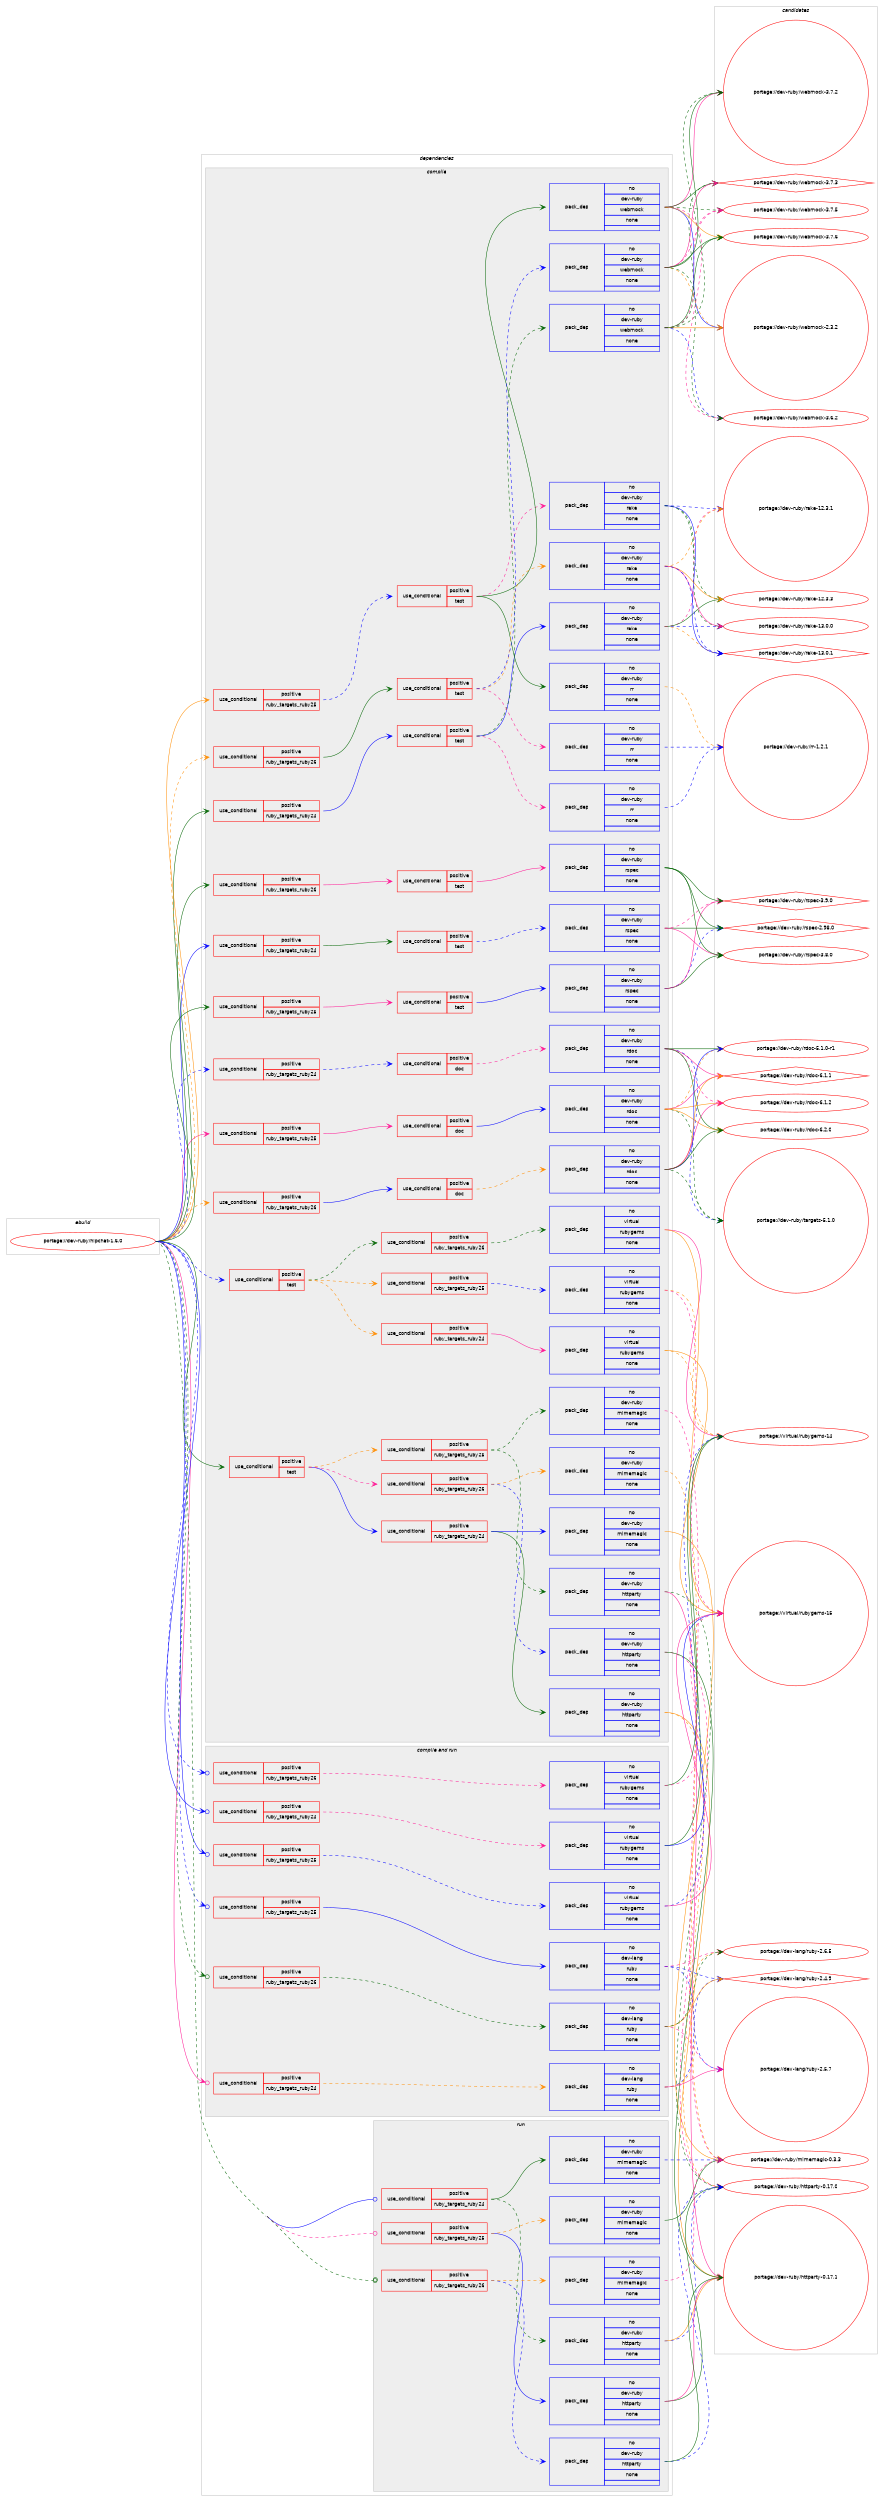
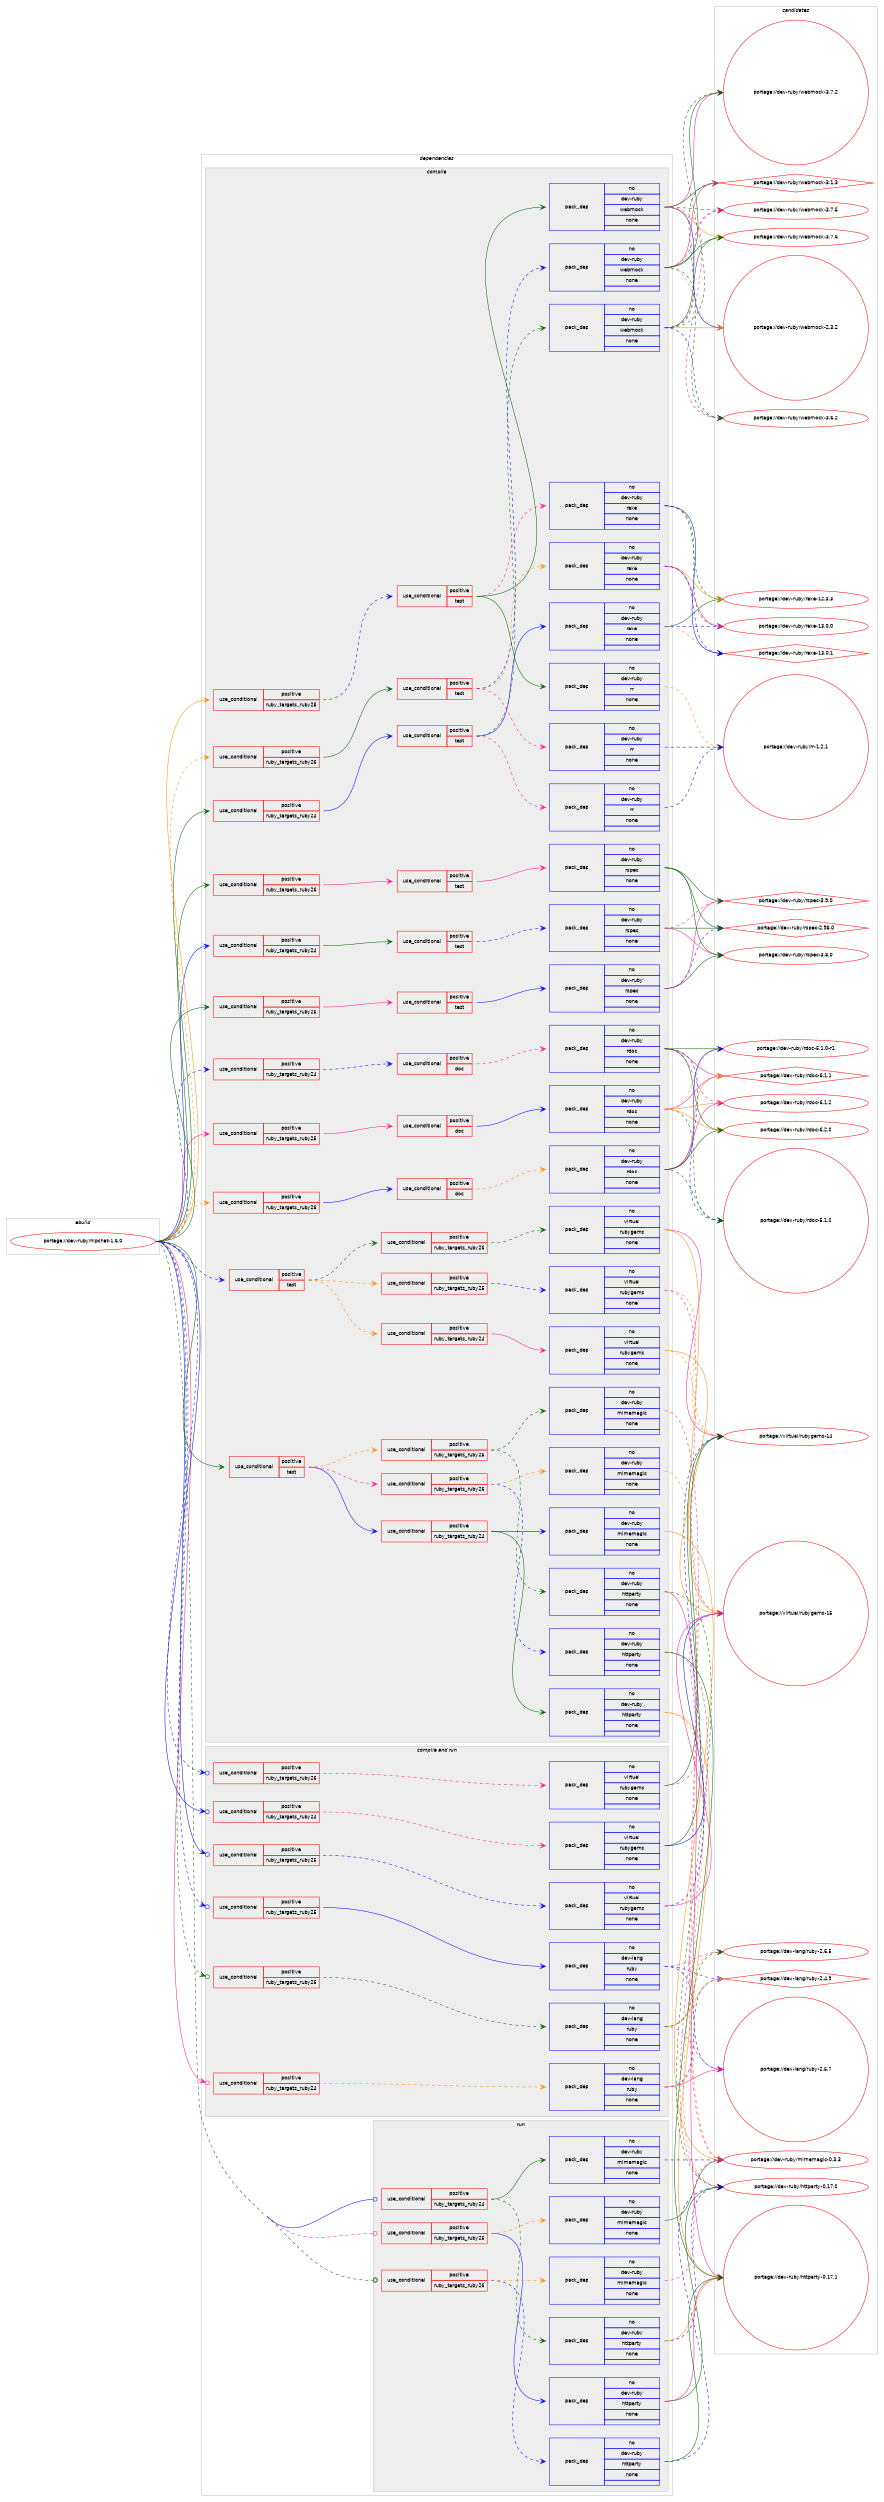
(796, 183) -> (796, 183)
(796, 509) -> none
(796, 1221) -> (796, 1221)
